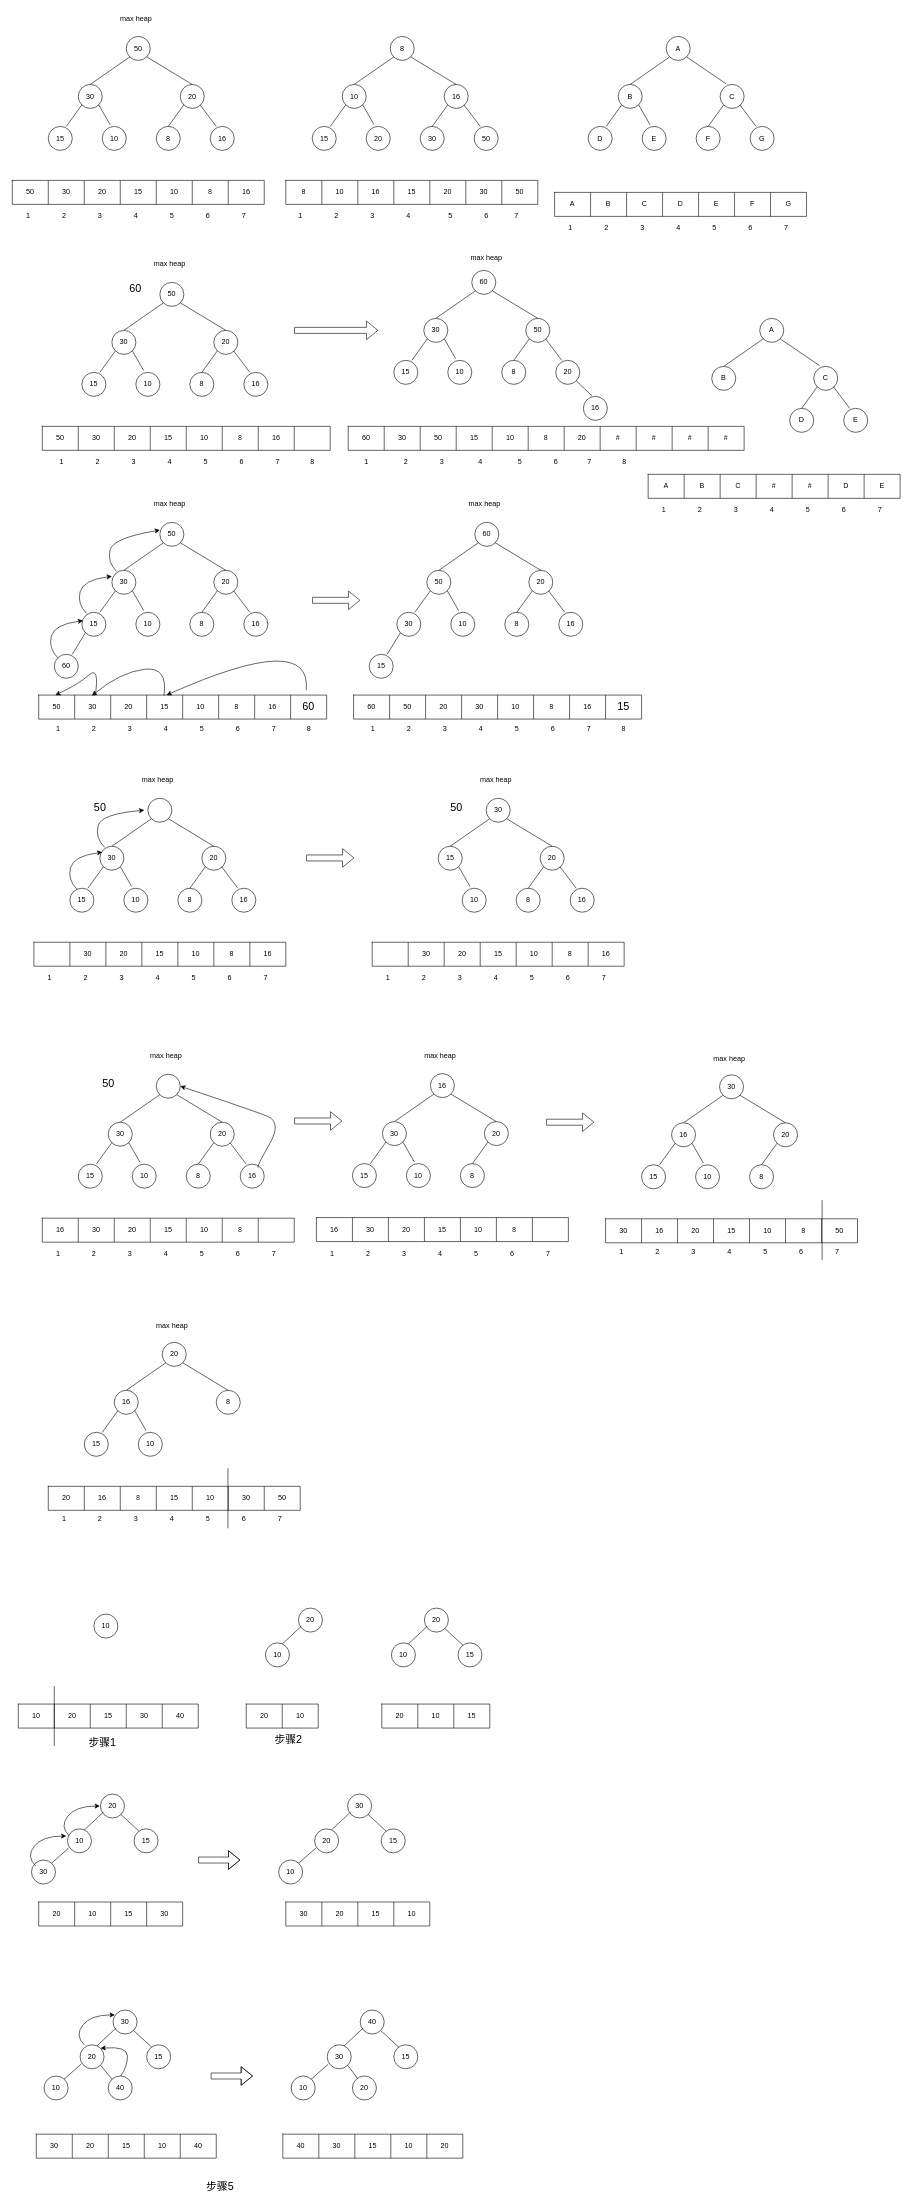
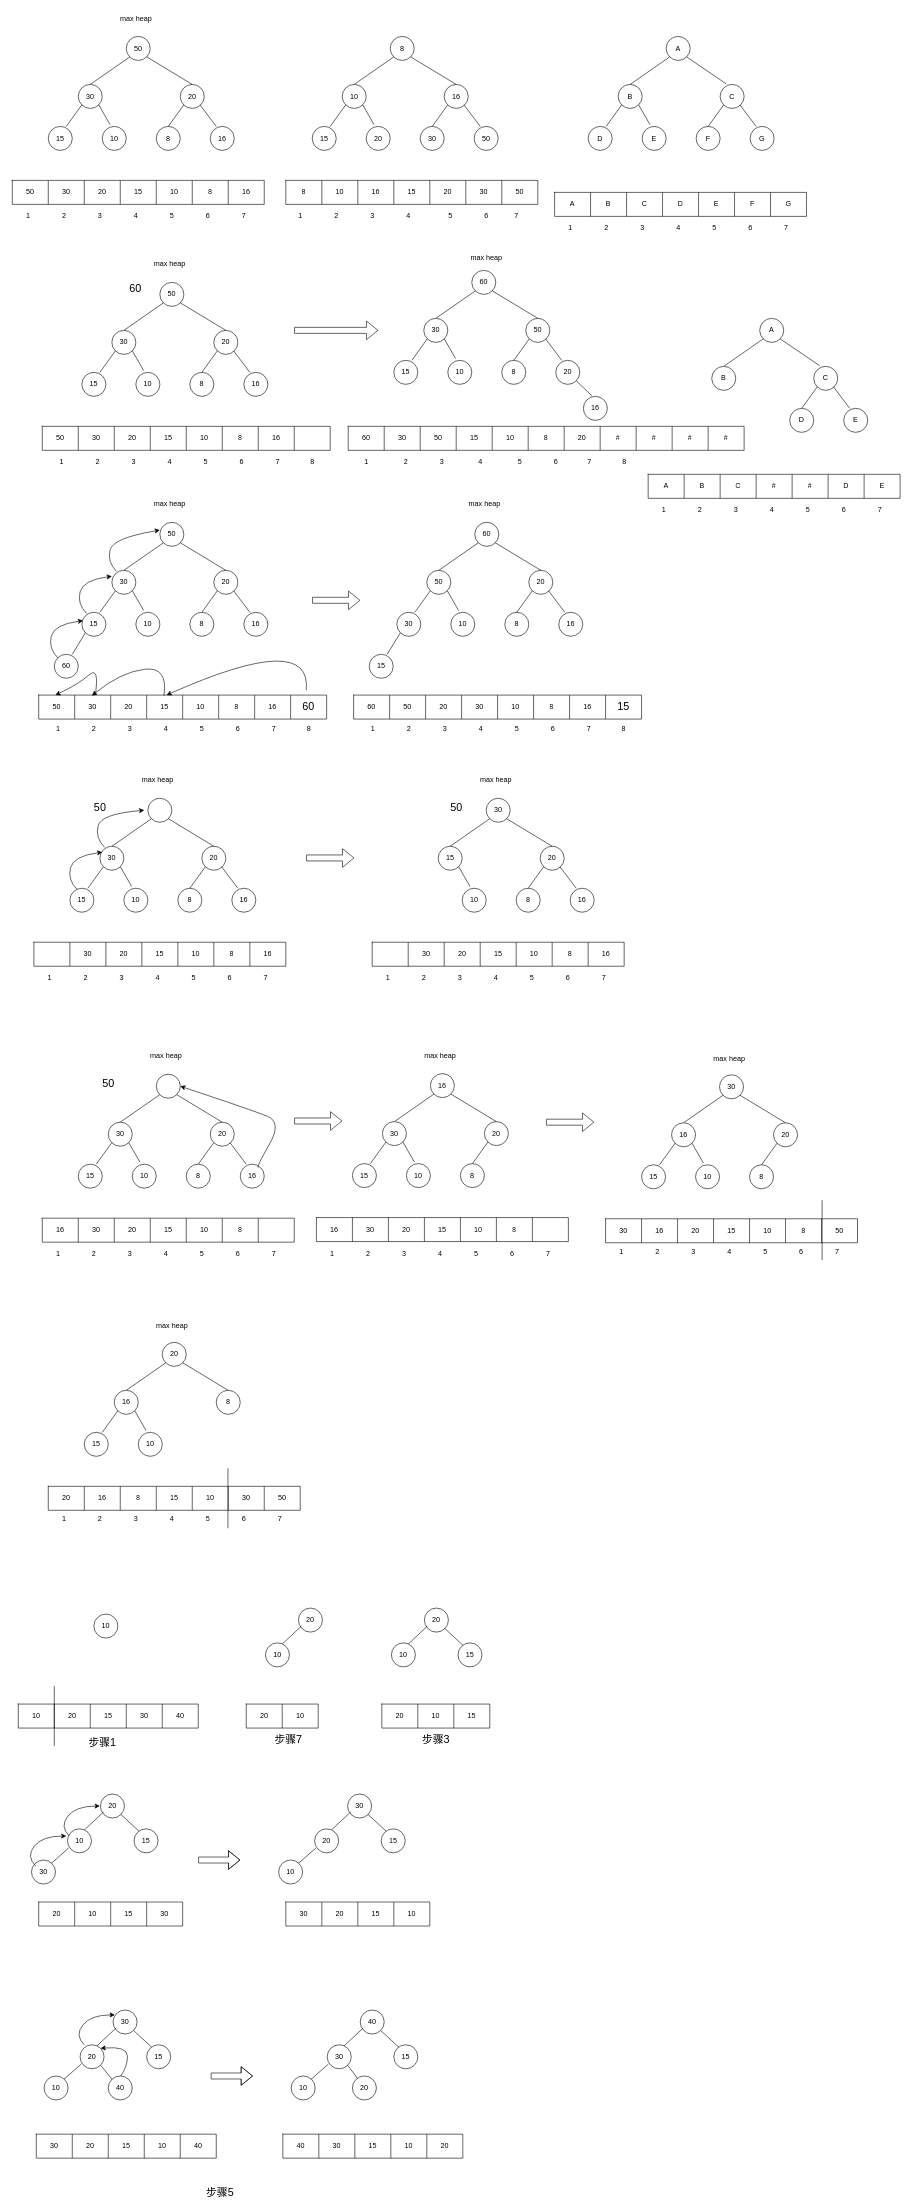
(289, 1740) -> (289, 1740)
none -> (436, 1740)
(220, 2187) -> (220, 2193)
